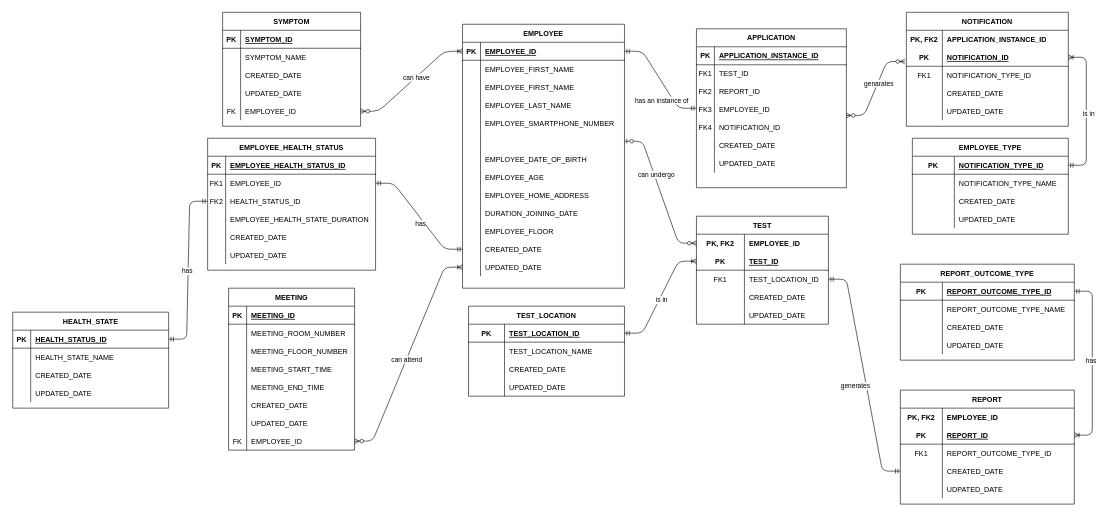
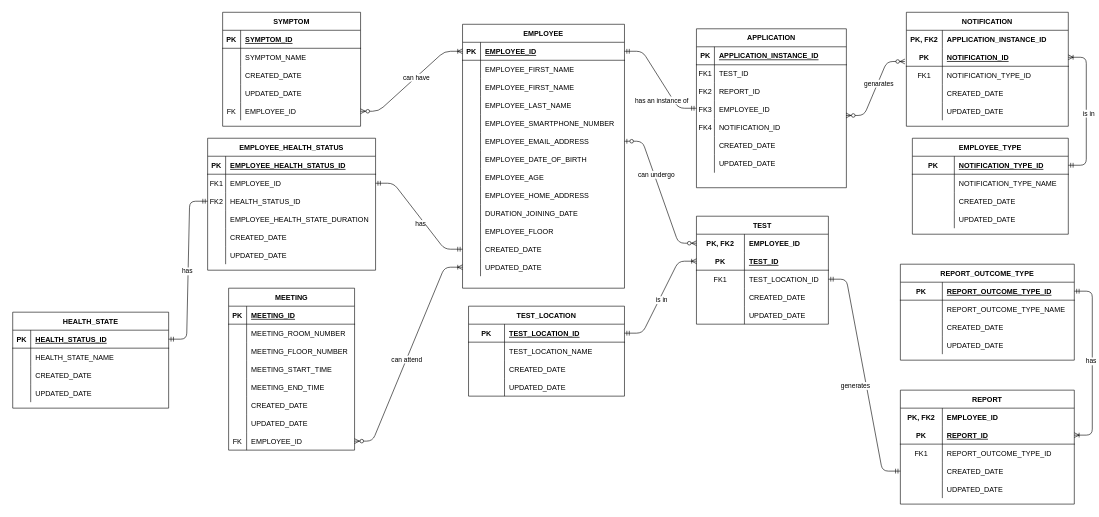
none -> (552, 141)
